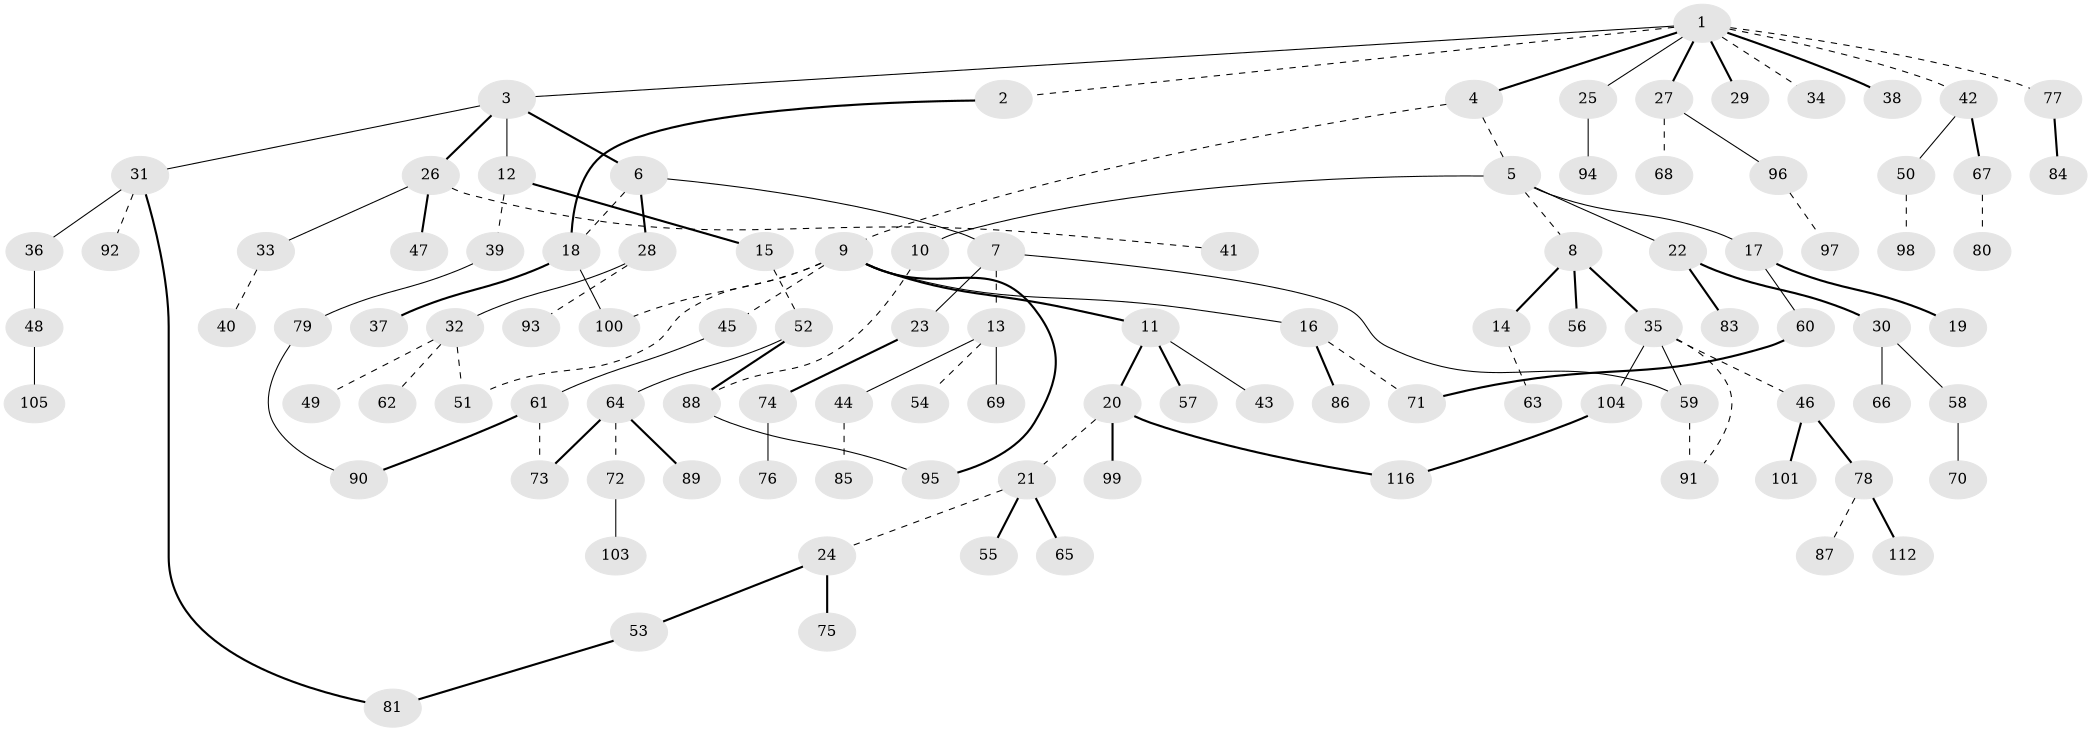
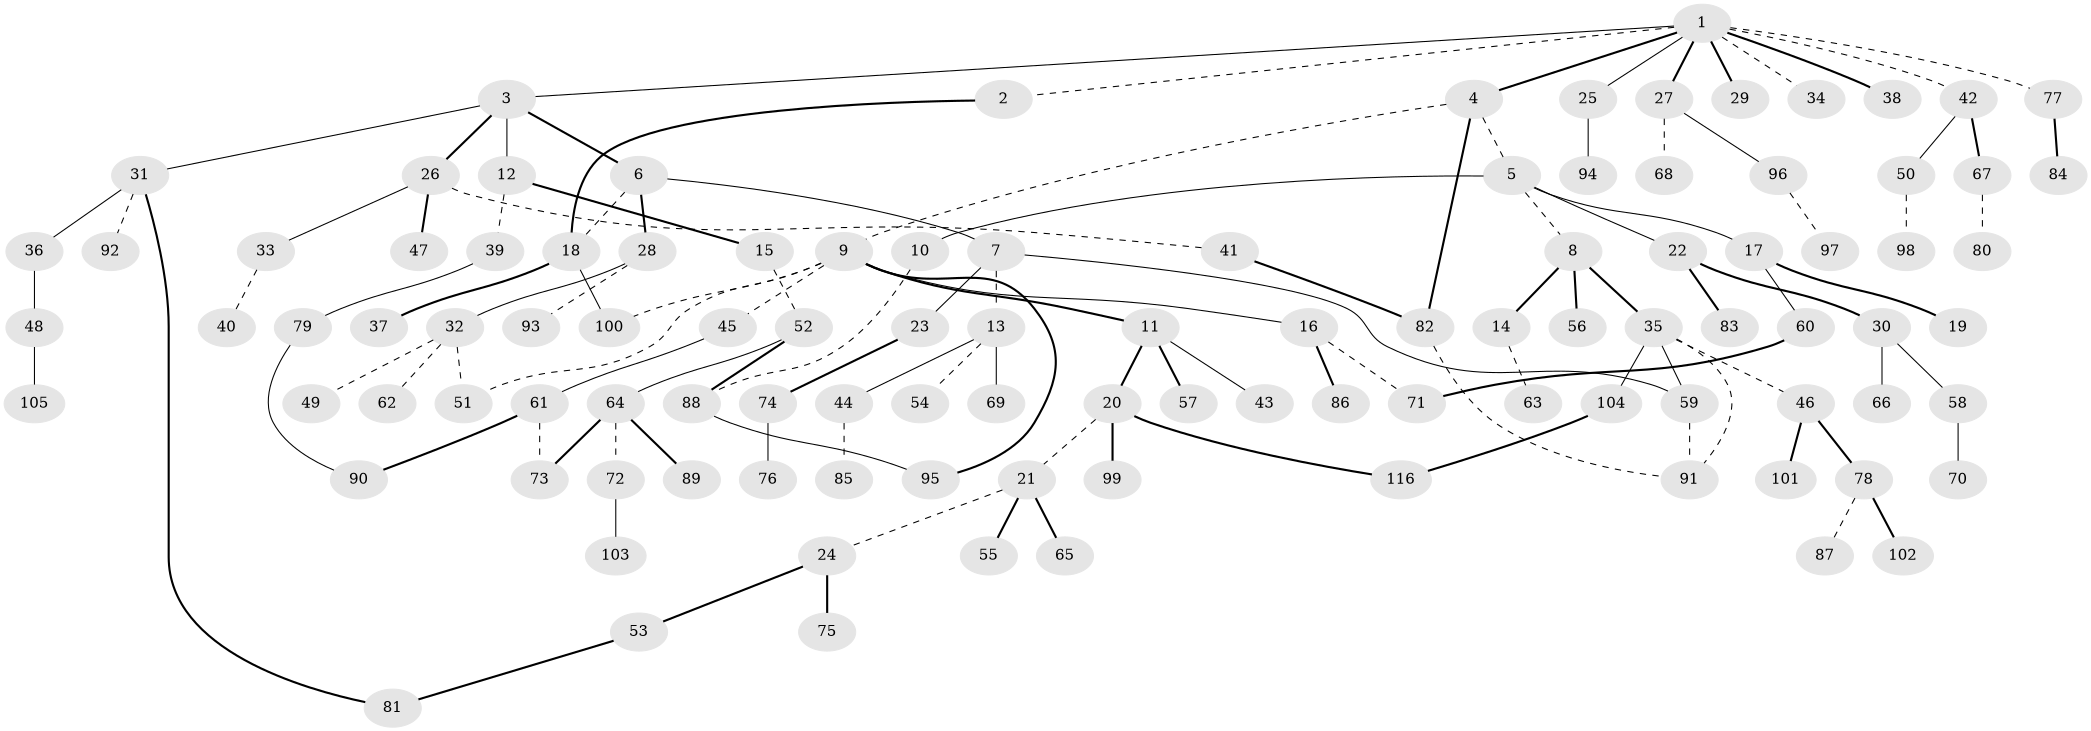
none -> (1425, 328)
(1903, 556) -> (1903, 556)
